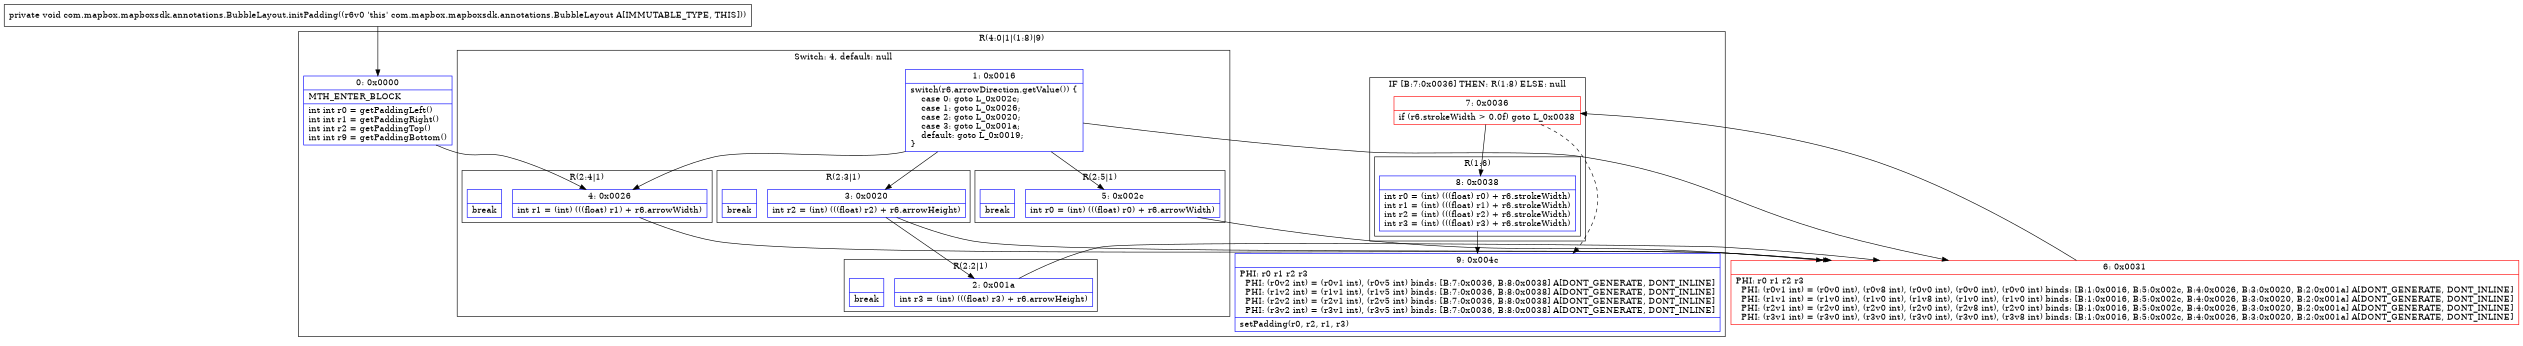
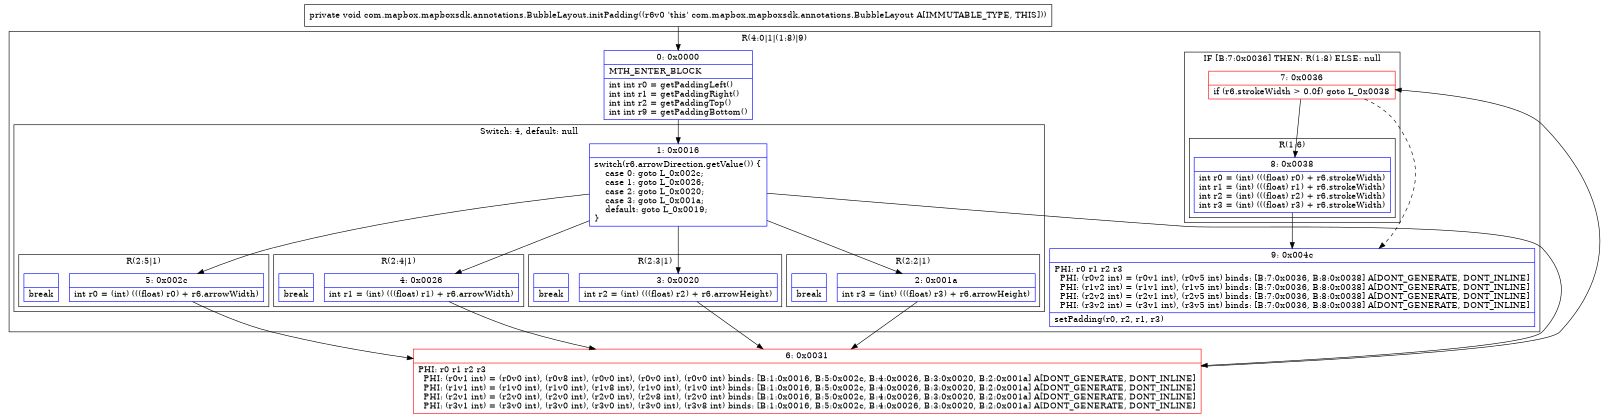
(510, 158) -> (678, 129)
(928, 246) -> (832, 246)
